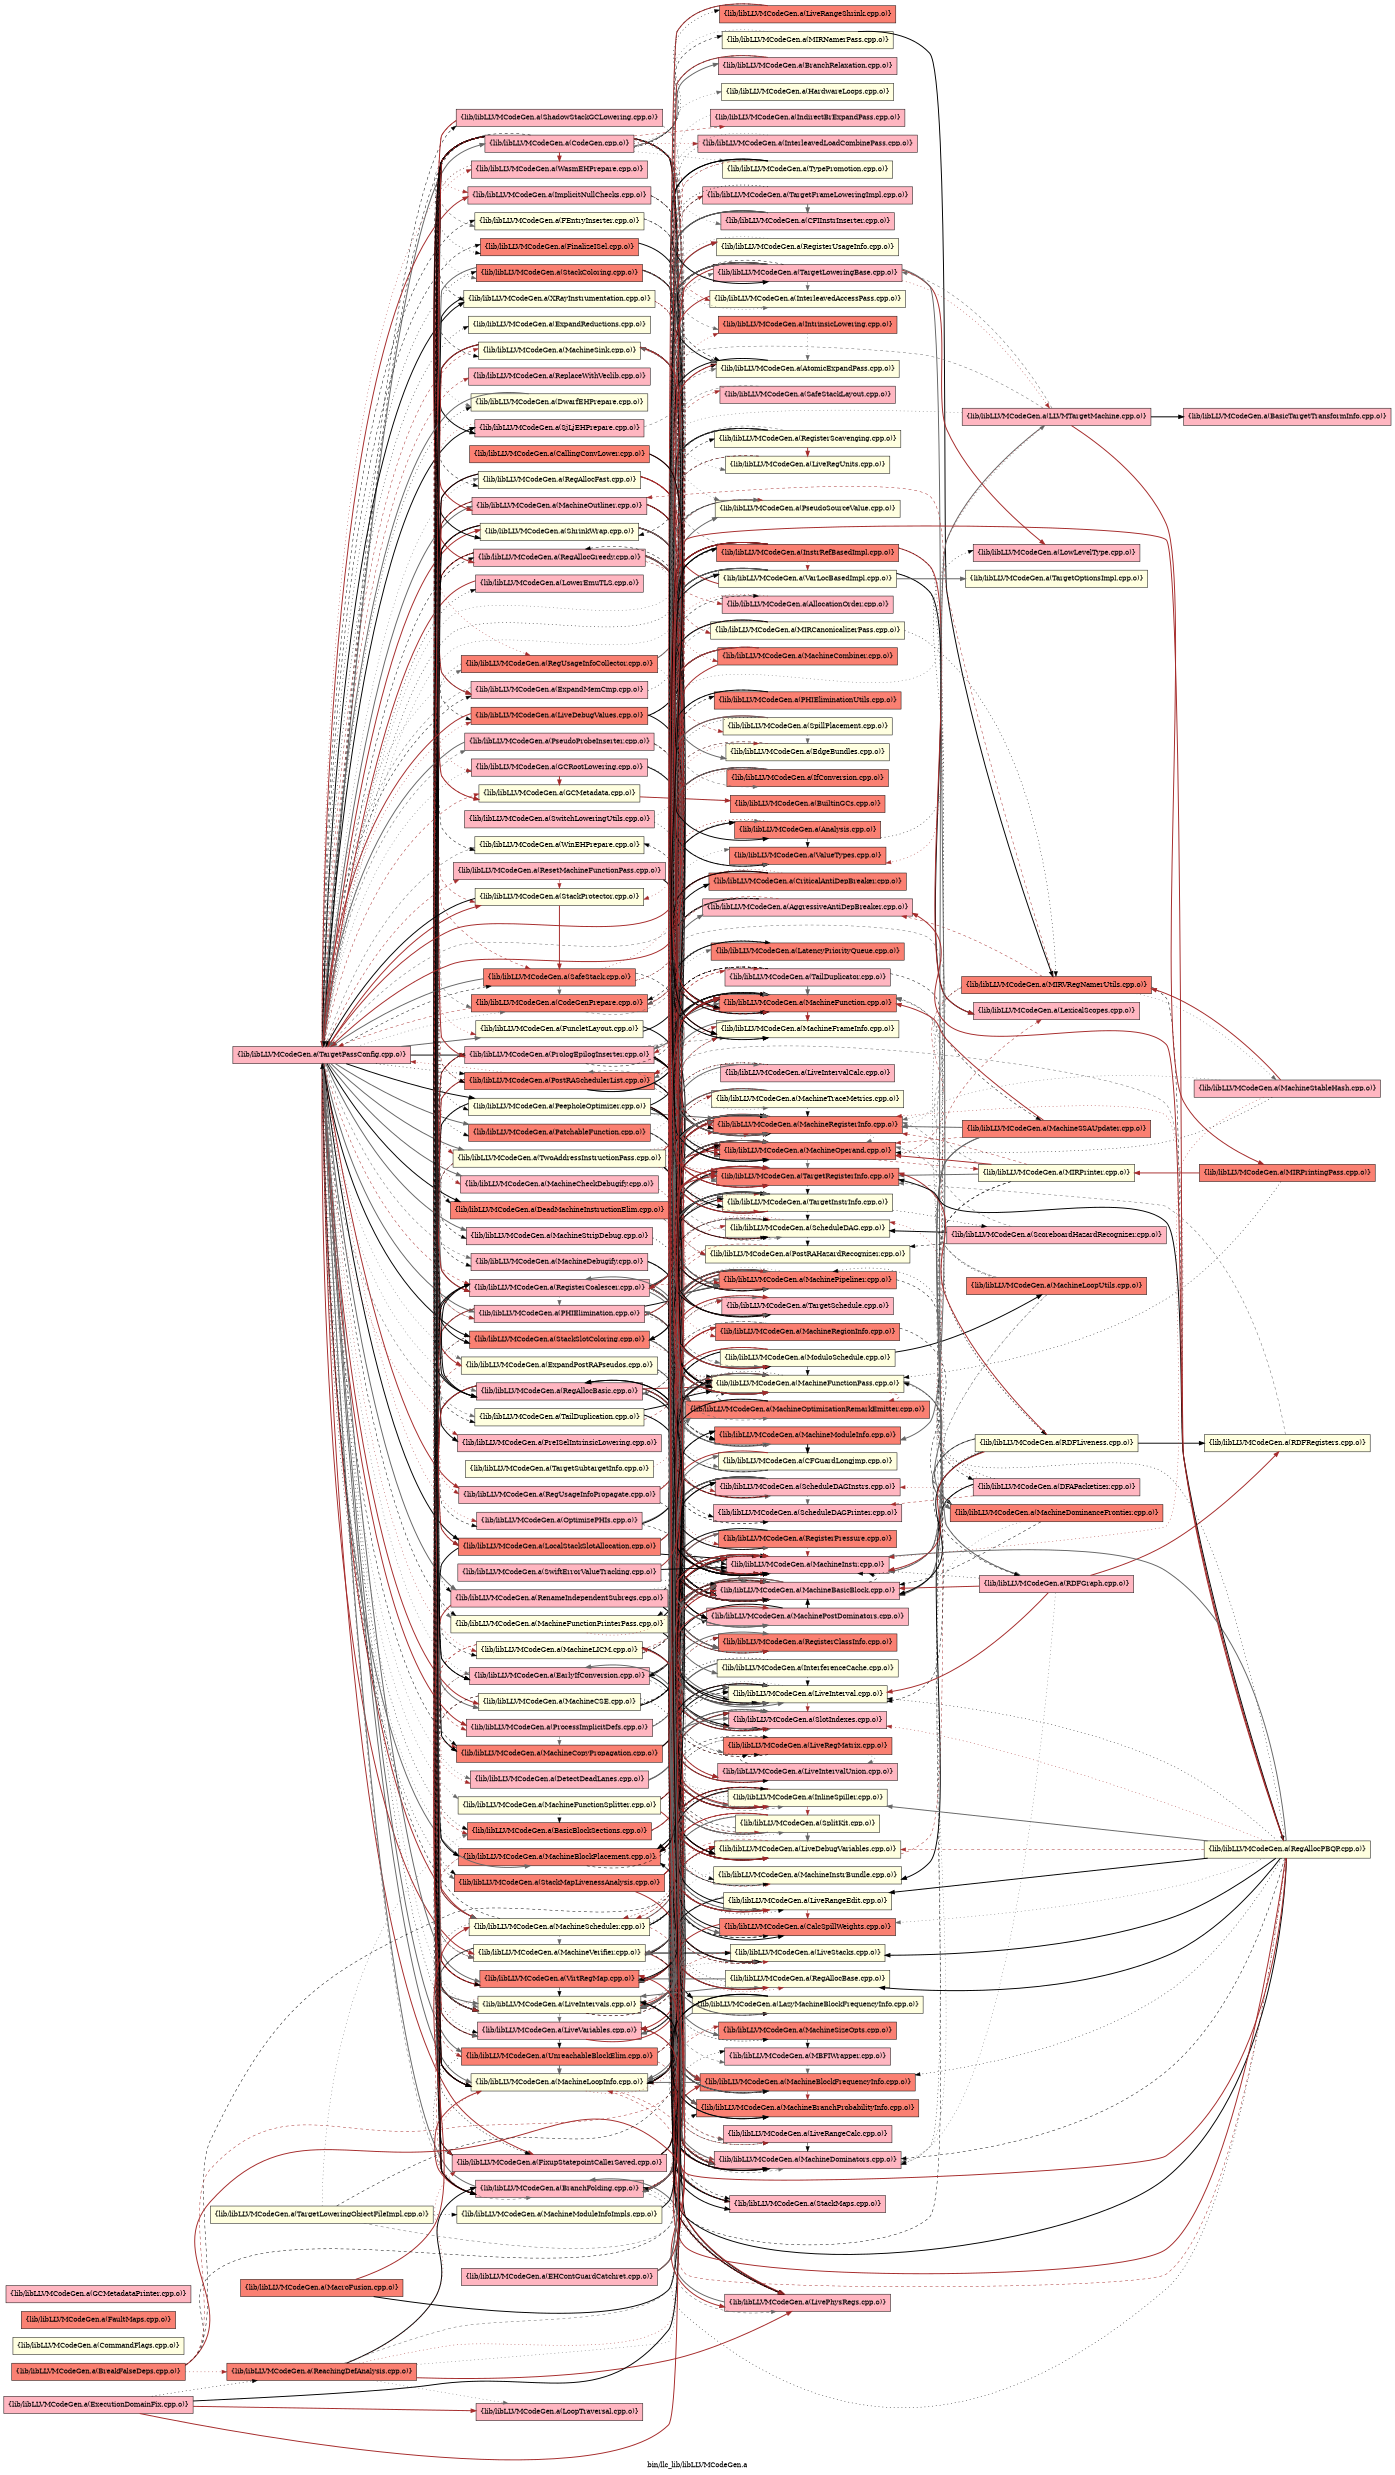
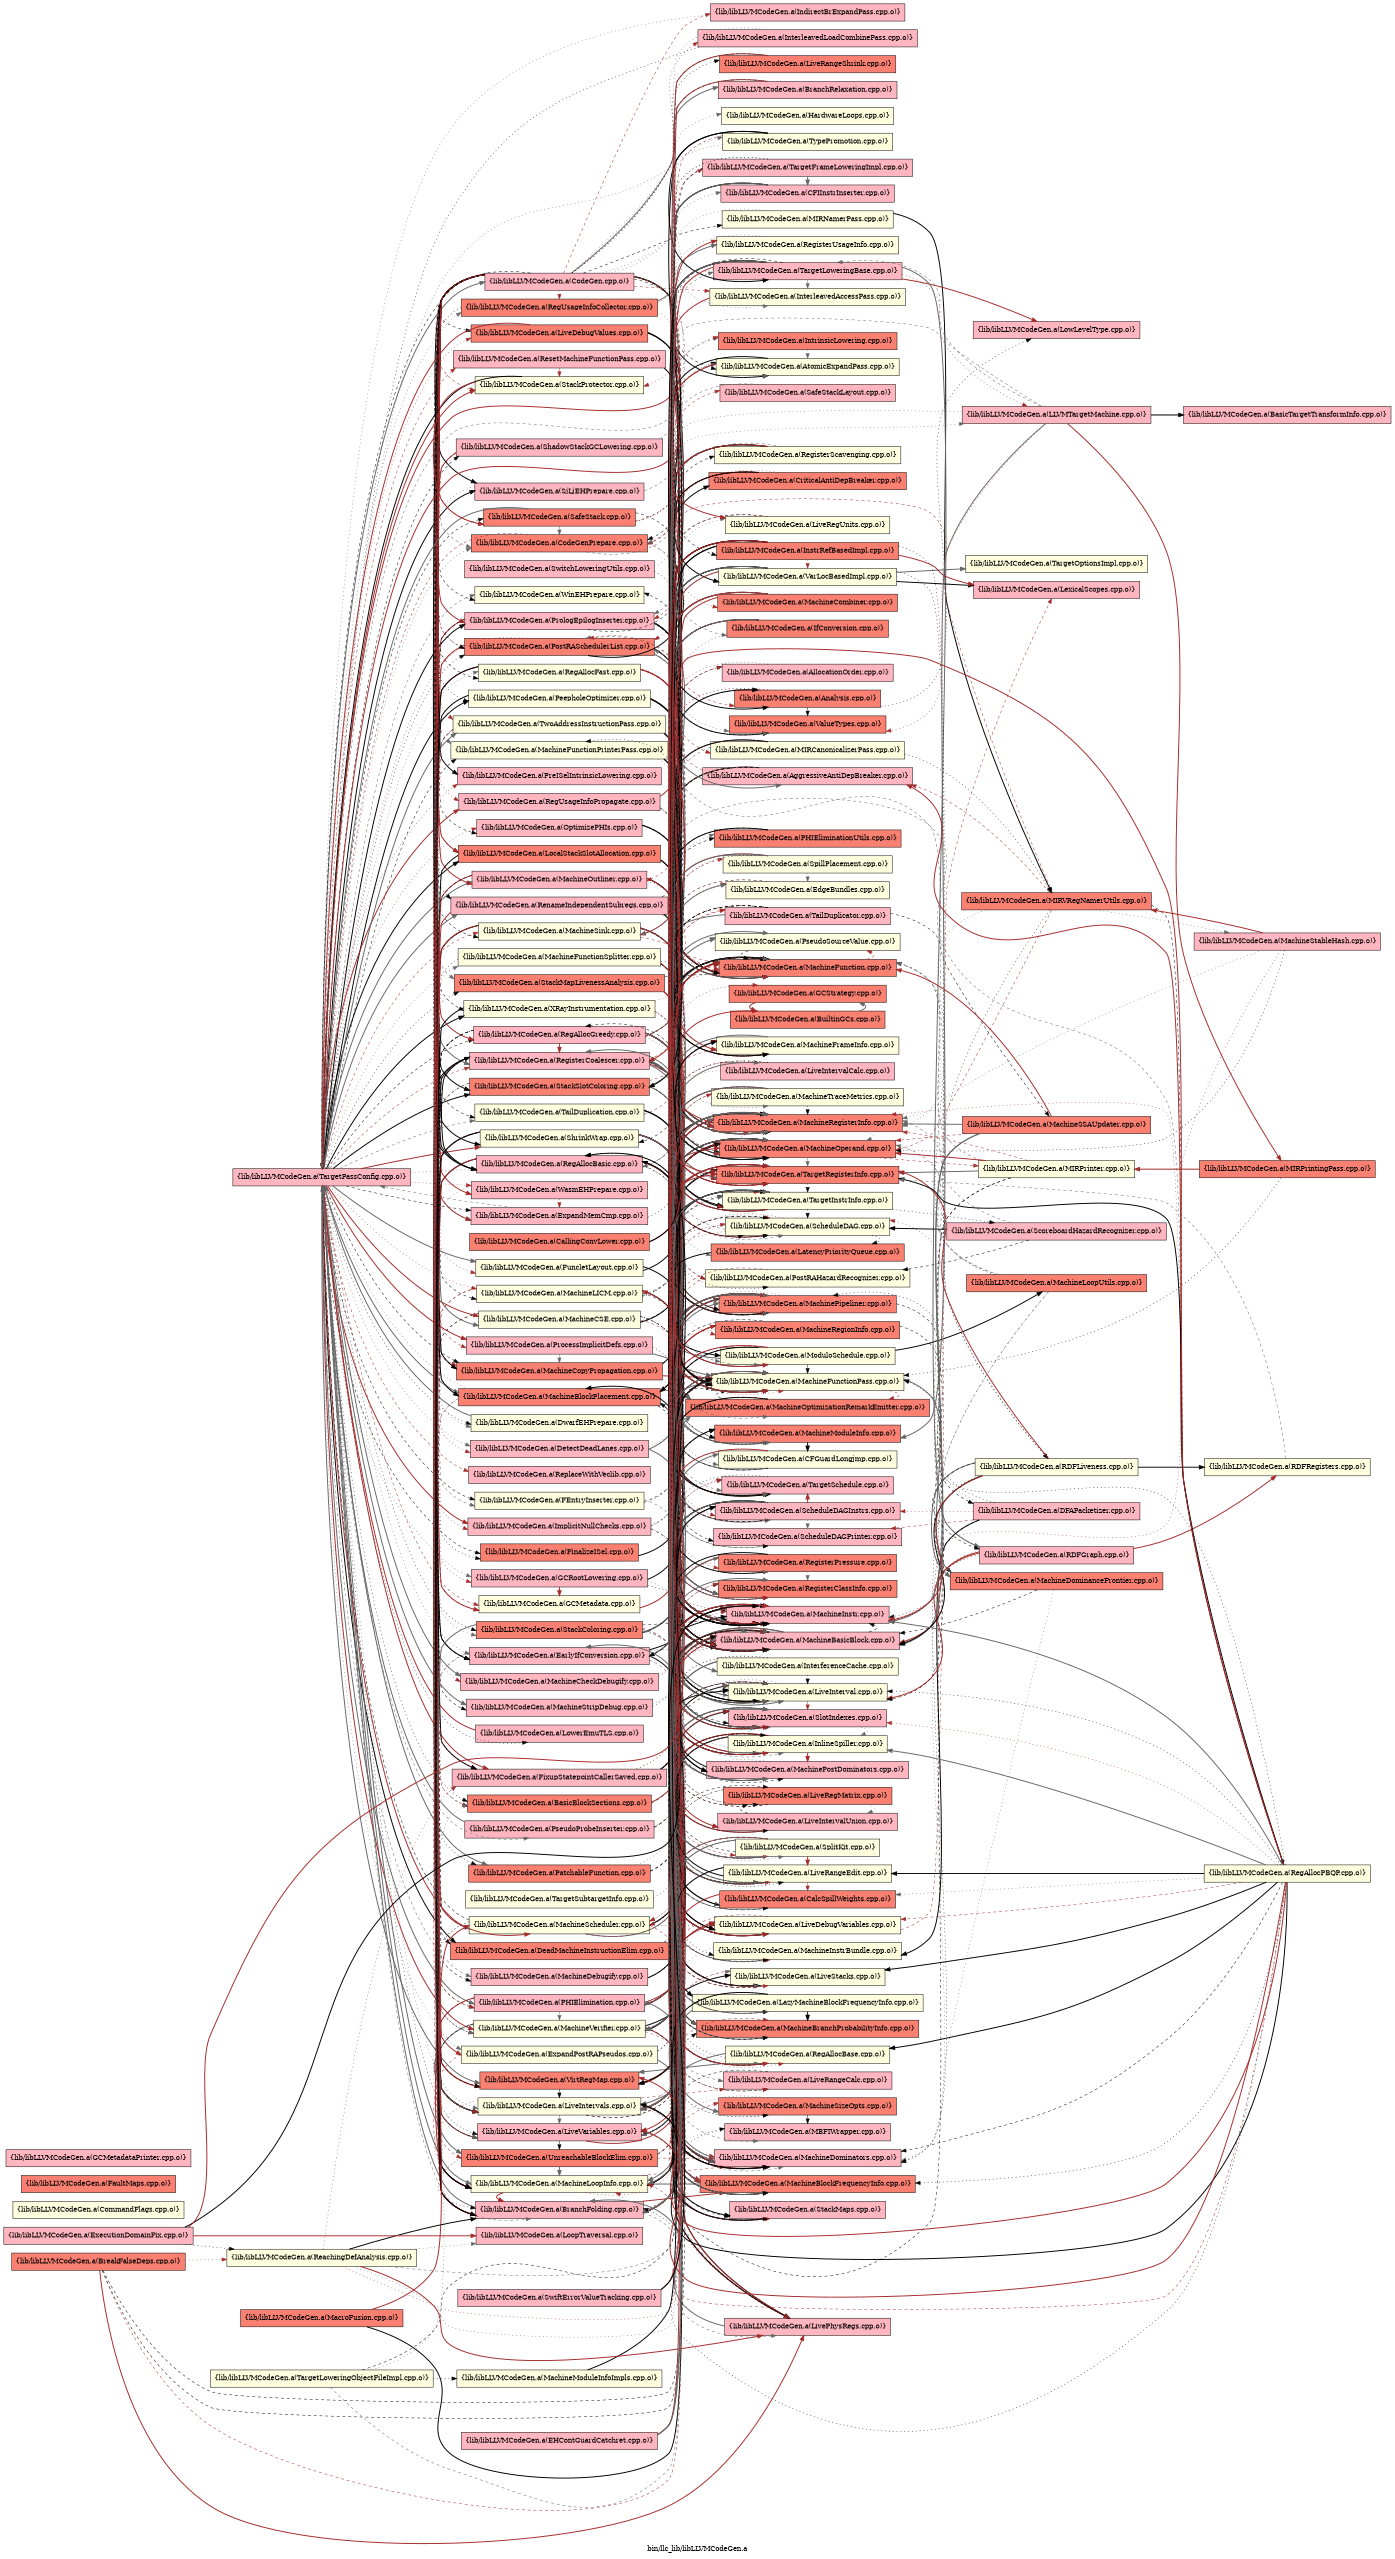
(559, 325) -> none
none -> (808, 994)
(677, 1366) -> (677, 1752)
(676, 1698) -> none
(322, 2372) -> (322, 2258)
